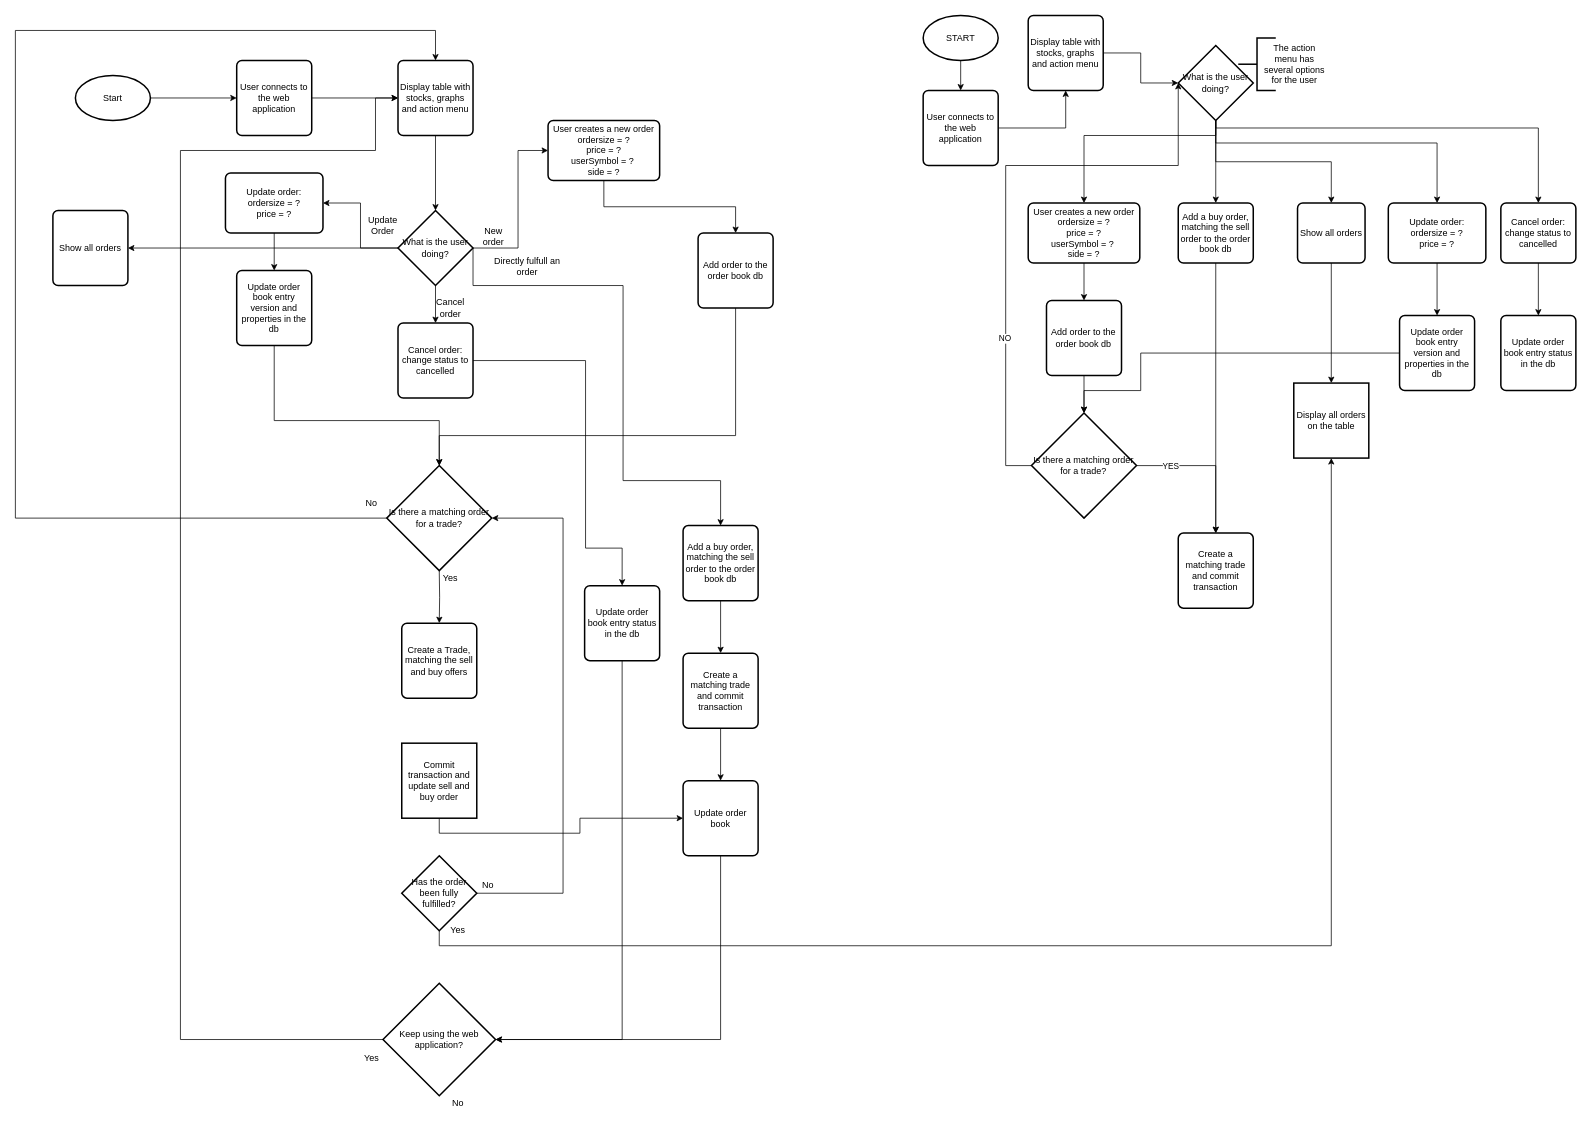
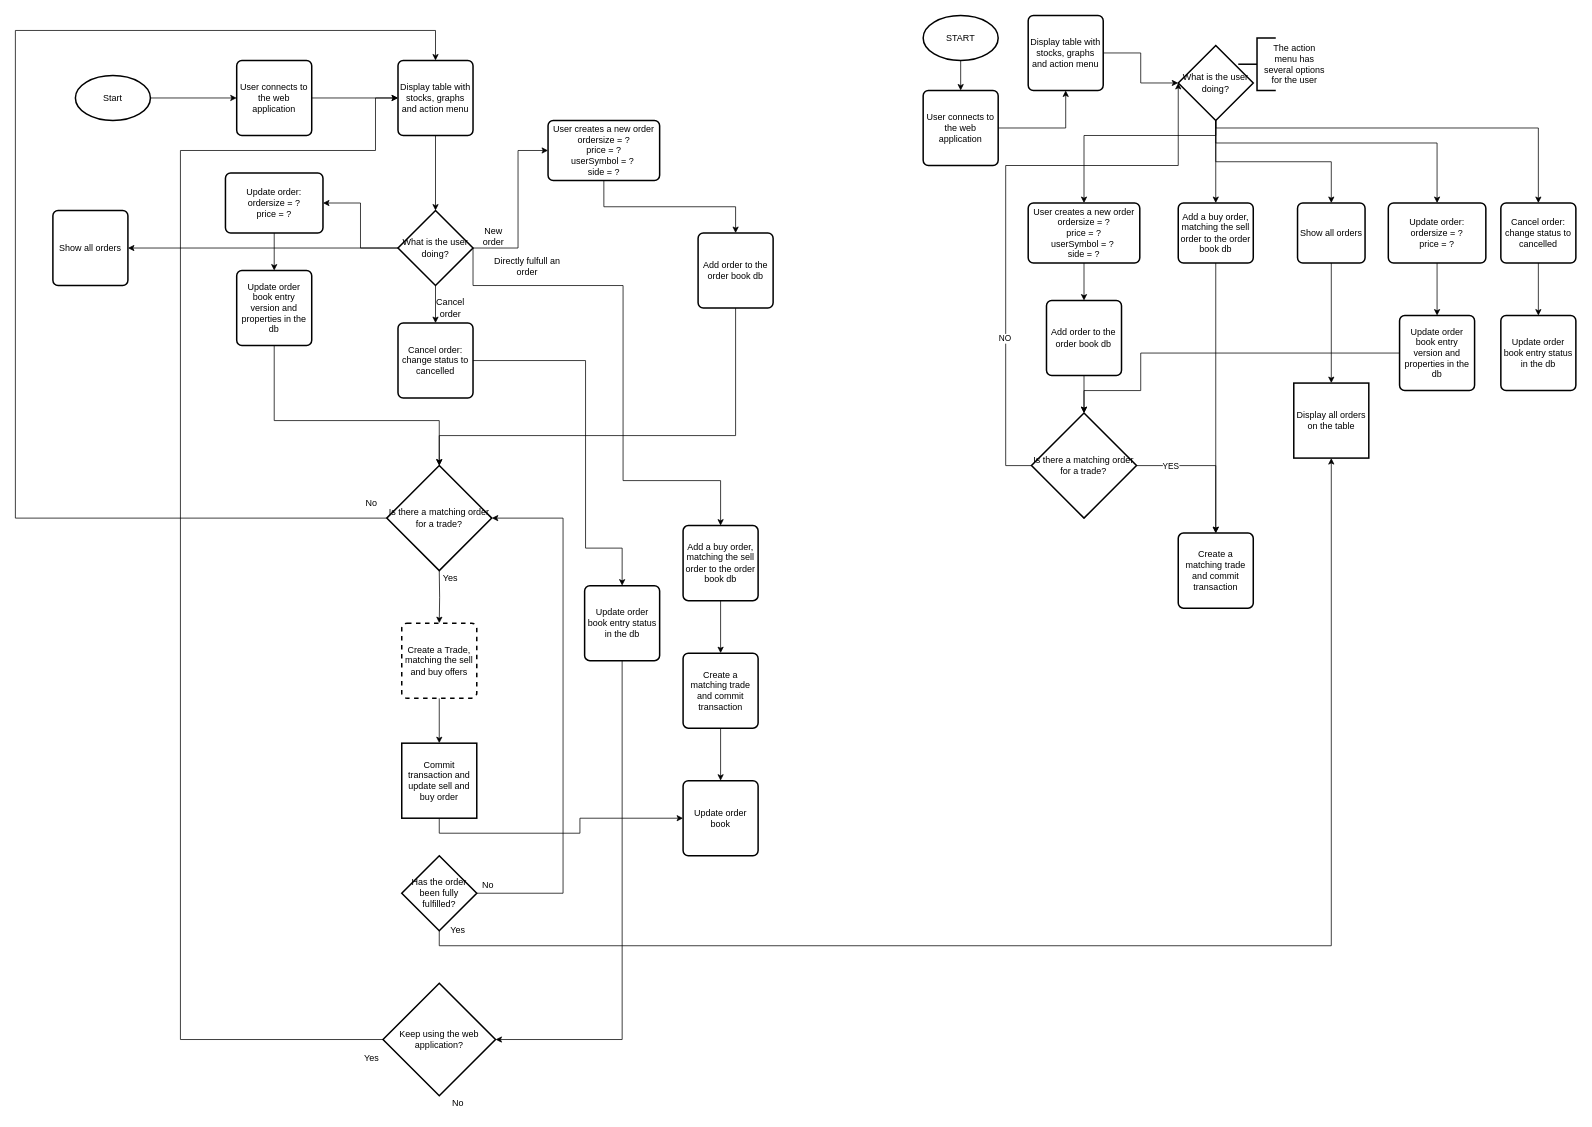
(383, 225) -> none
(439, 660) -> (439, 660)
none -> (439, 718)
(720, 996) -> none
